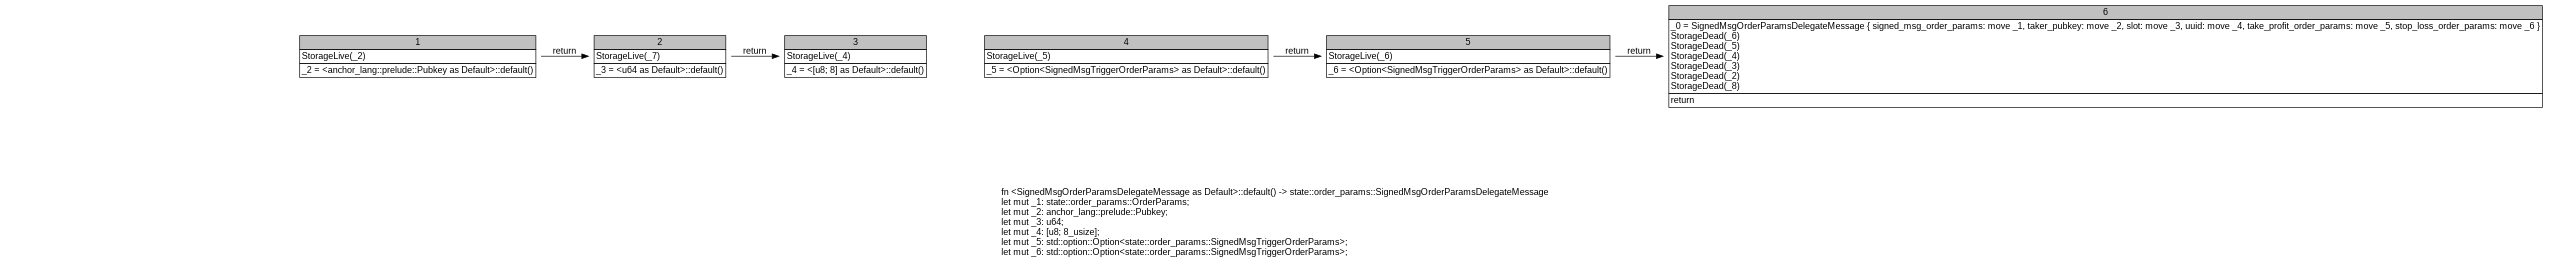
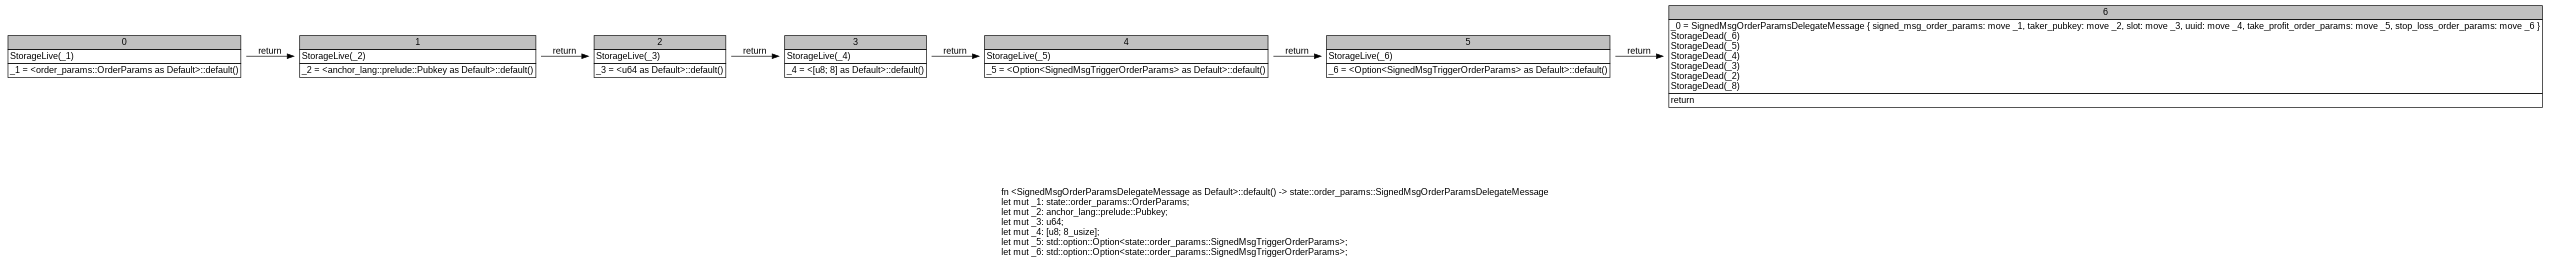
none -> (124, 56)
(628, 56) -> (628, 56)
none -> (952, 56)
